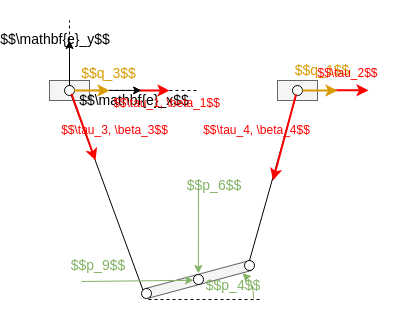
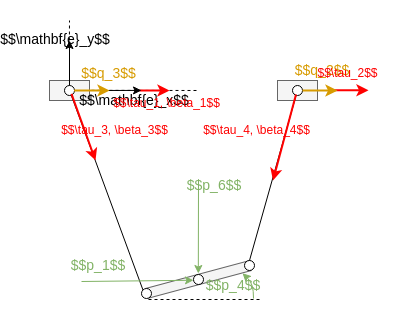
(323, 71) -> (323, 71)
(99, 266) -> (99, 266)
